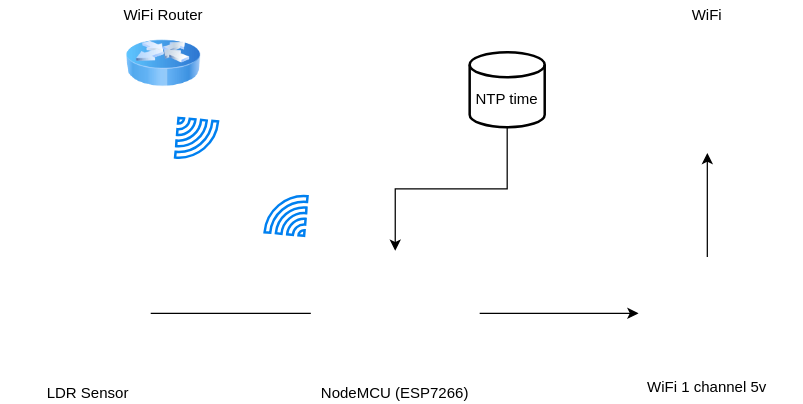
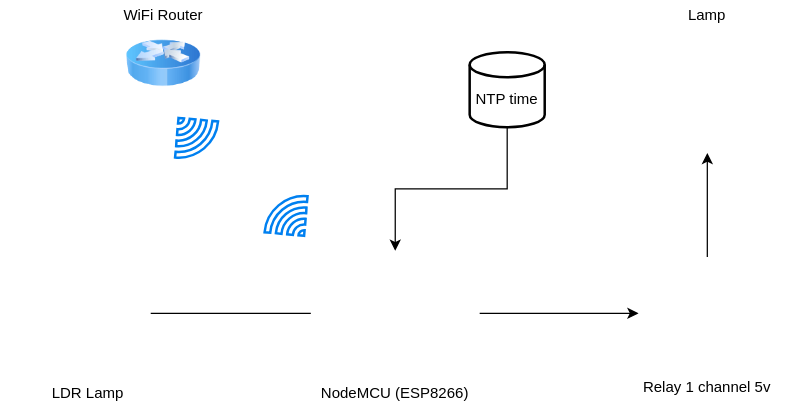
(706, 15) -> (706, 15)
(706, 386) -> (706, 386)
(88, 393) -> (88, 393)
(394, 393) -> (394, 393)
